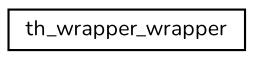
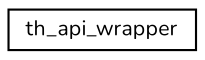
(127, 30) -> (102, 30)
